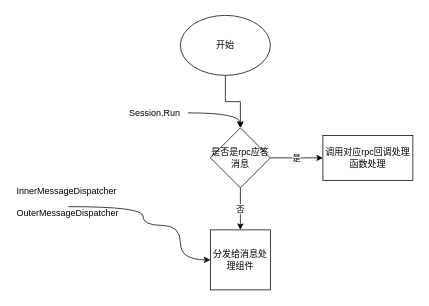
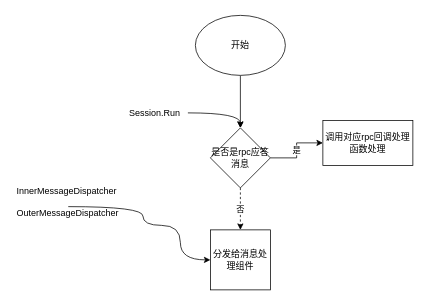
(225, 45) -> (240, 45)
(368, 158) -> (368, 143)
(240, 195) -> (240, 195)
